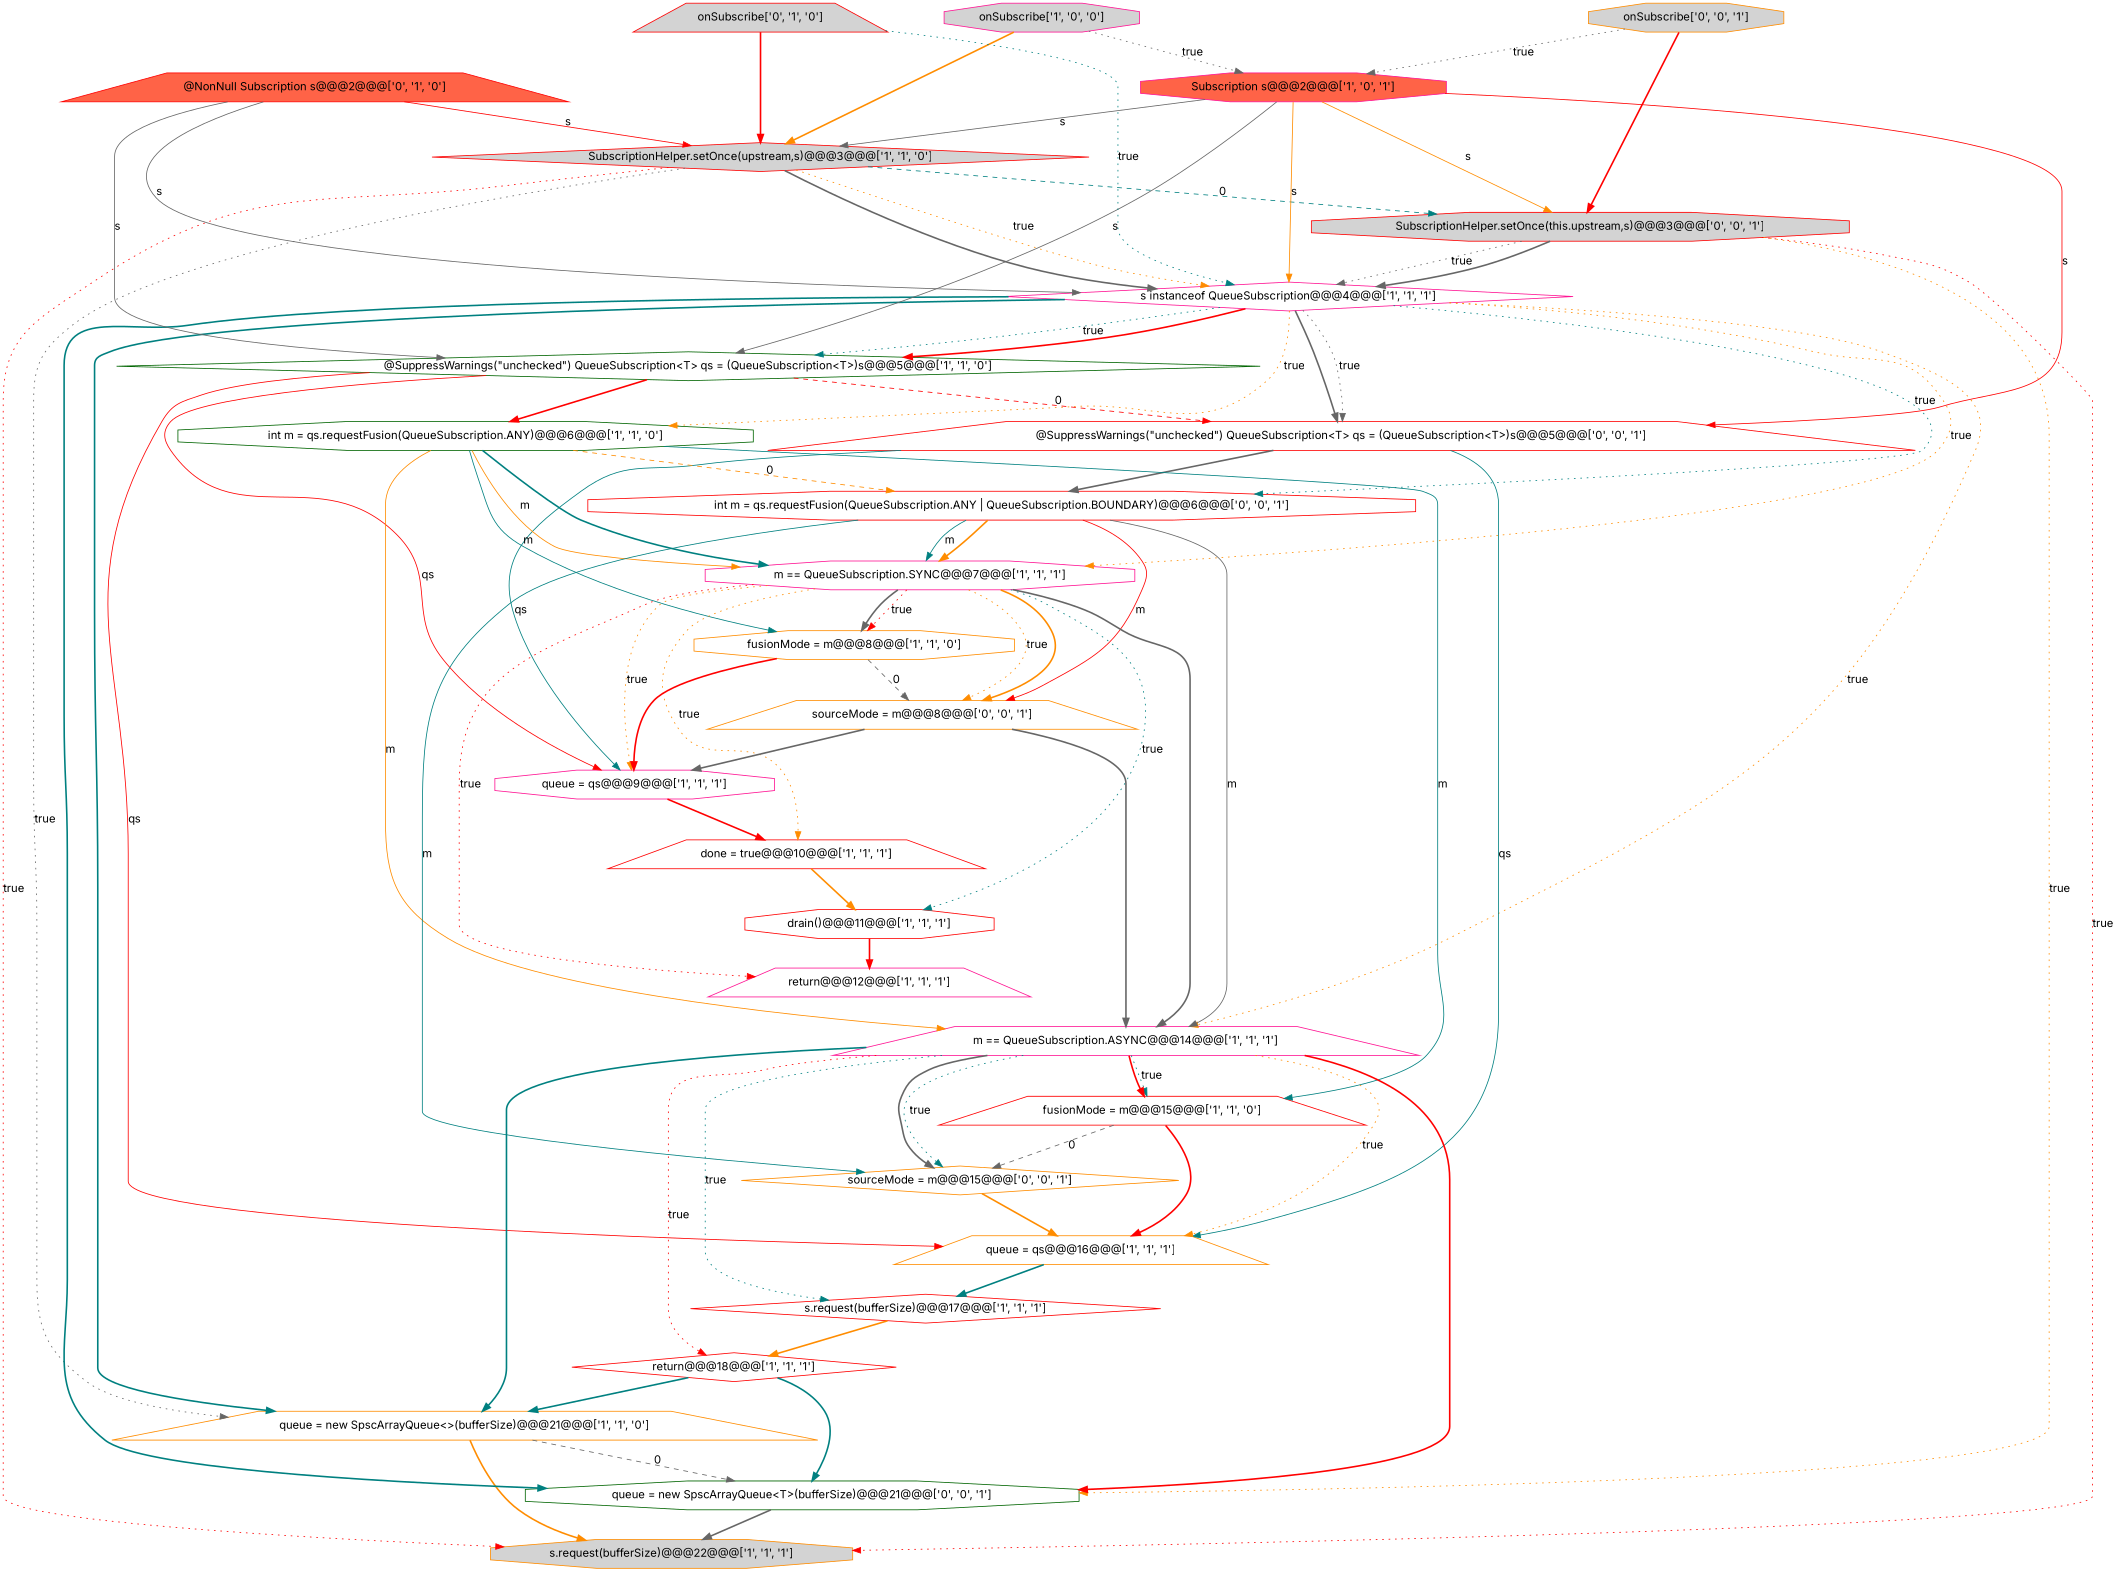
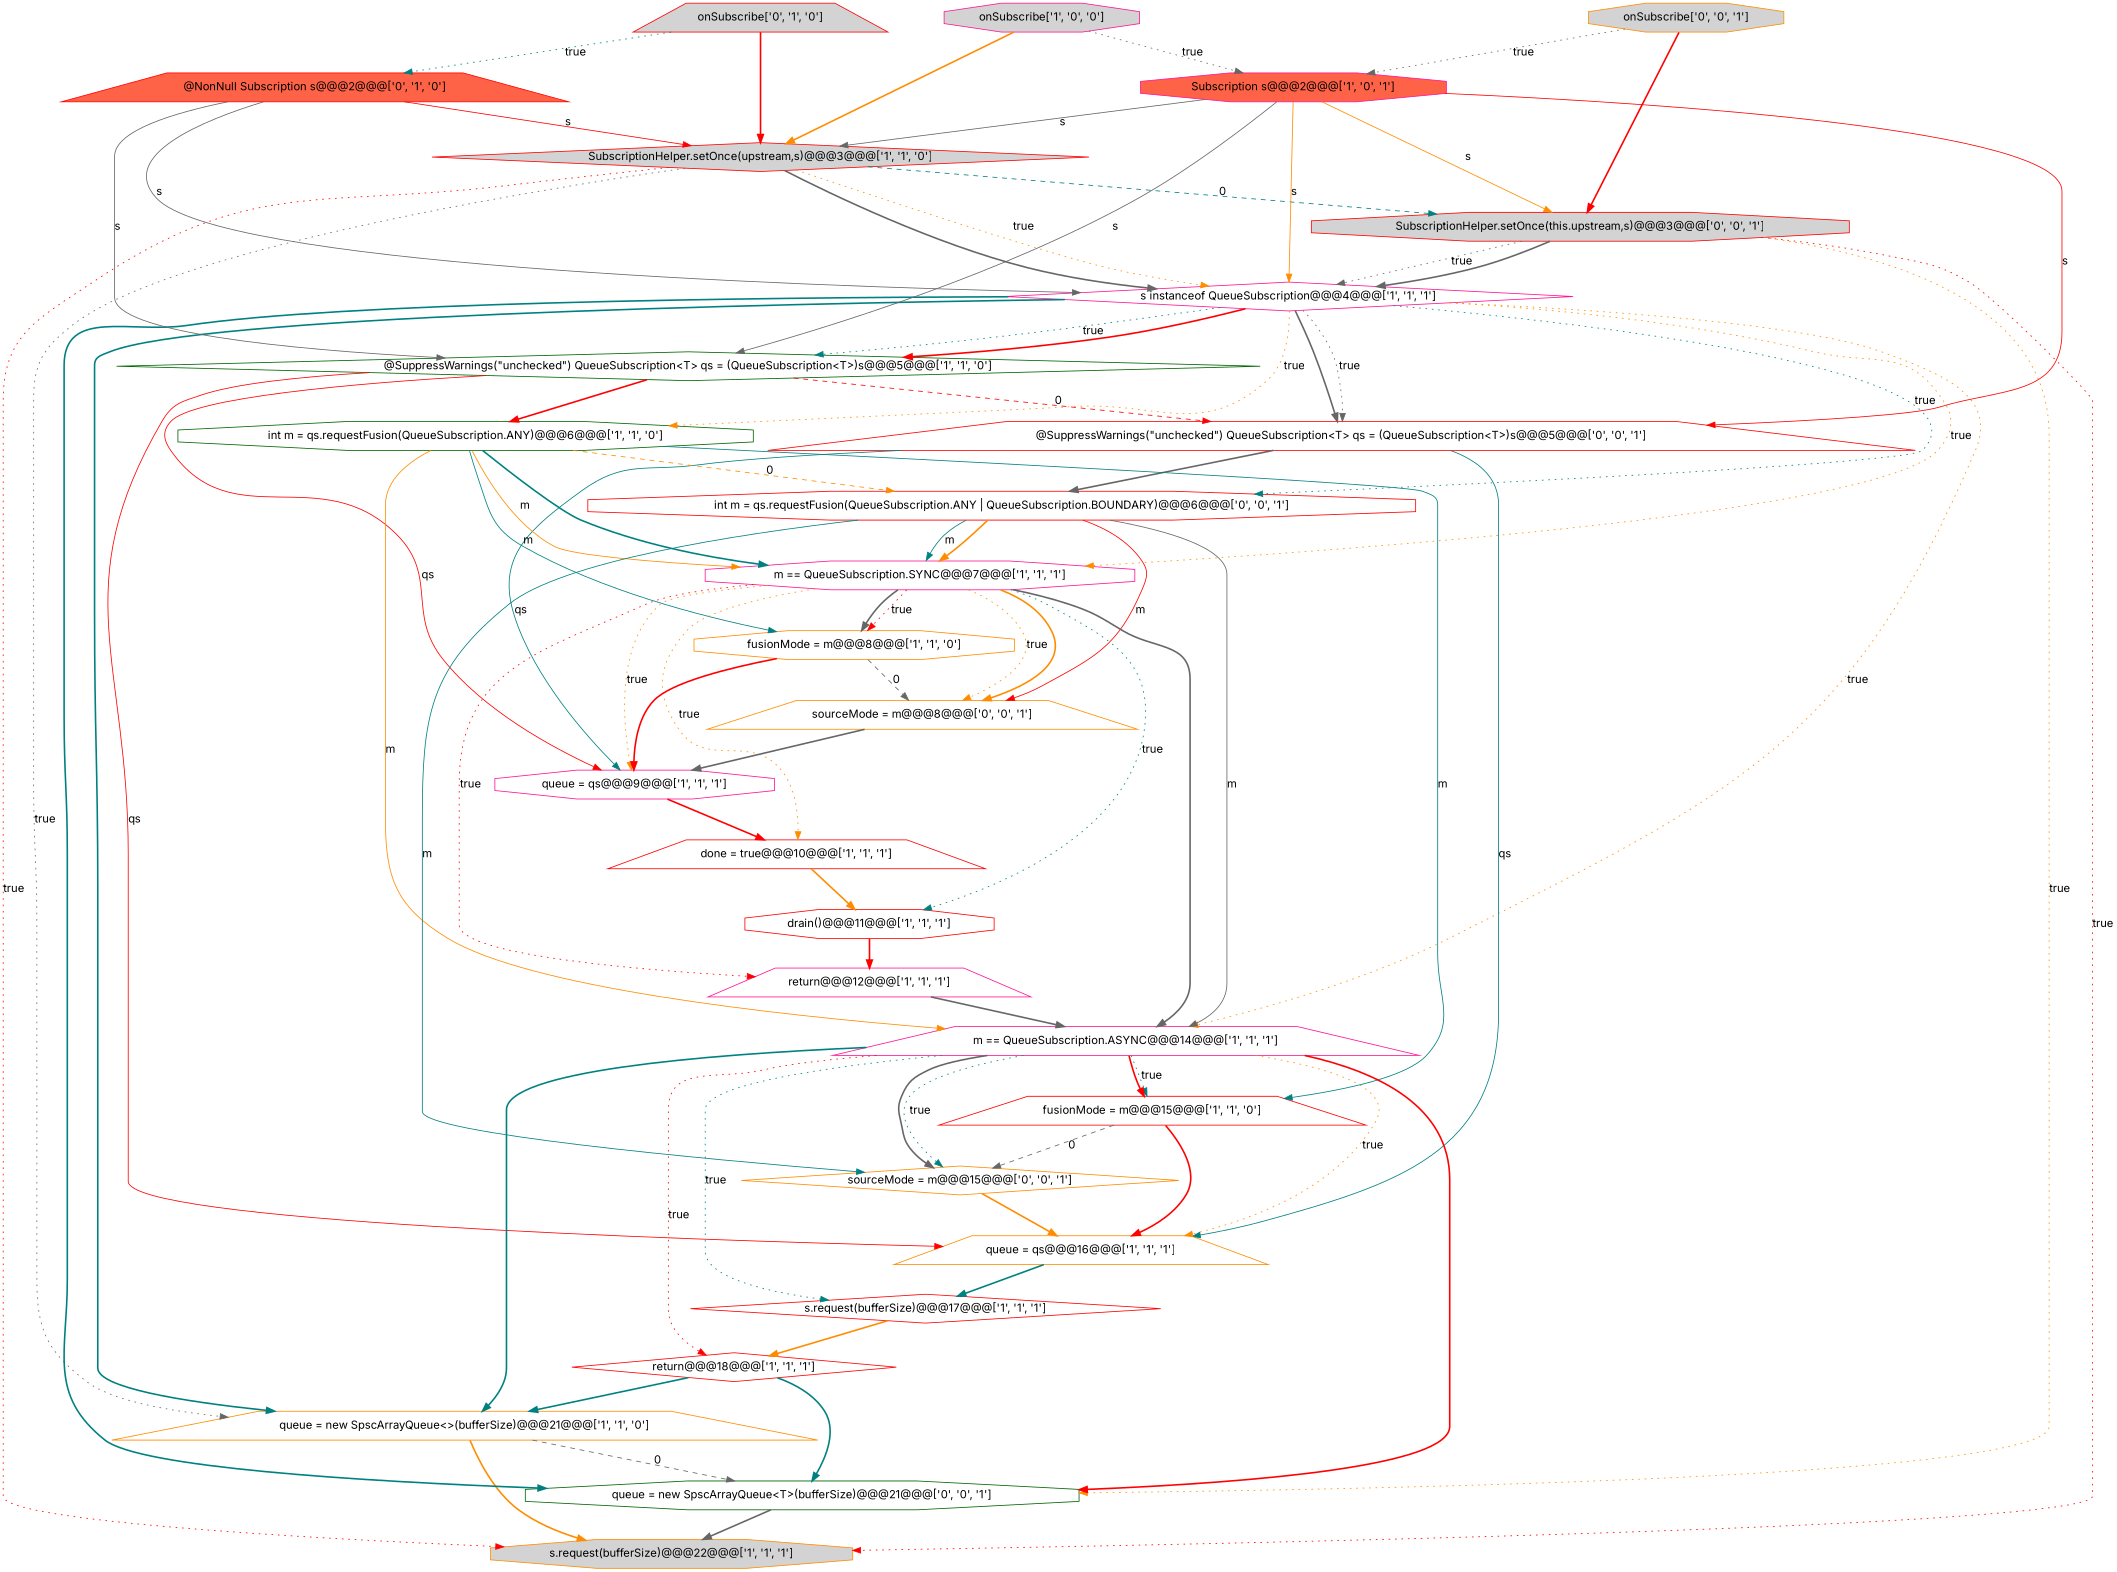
(1118, 99) -> (542, 52)
(1126, 835) -> (994, 1011)
